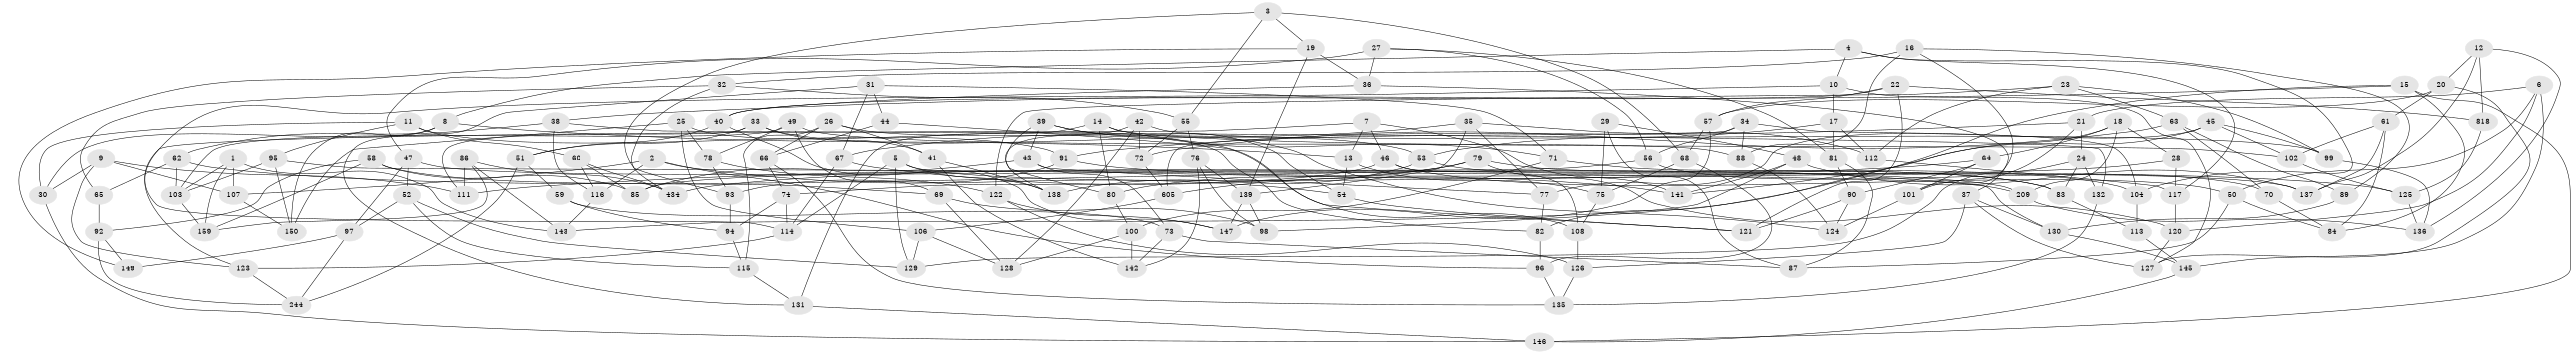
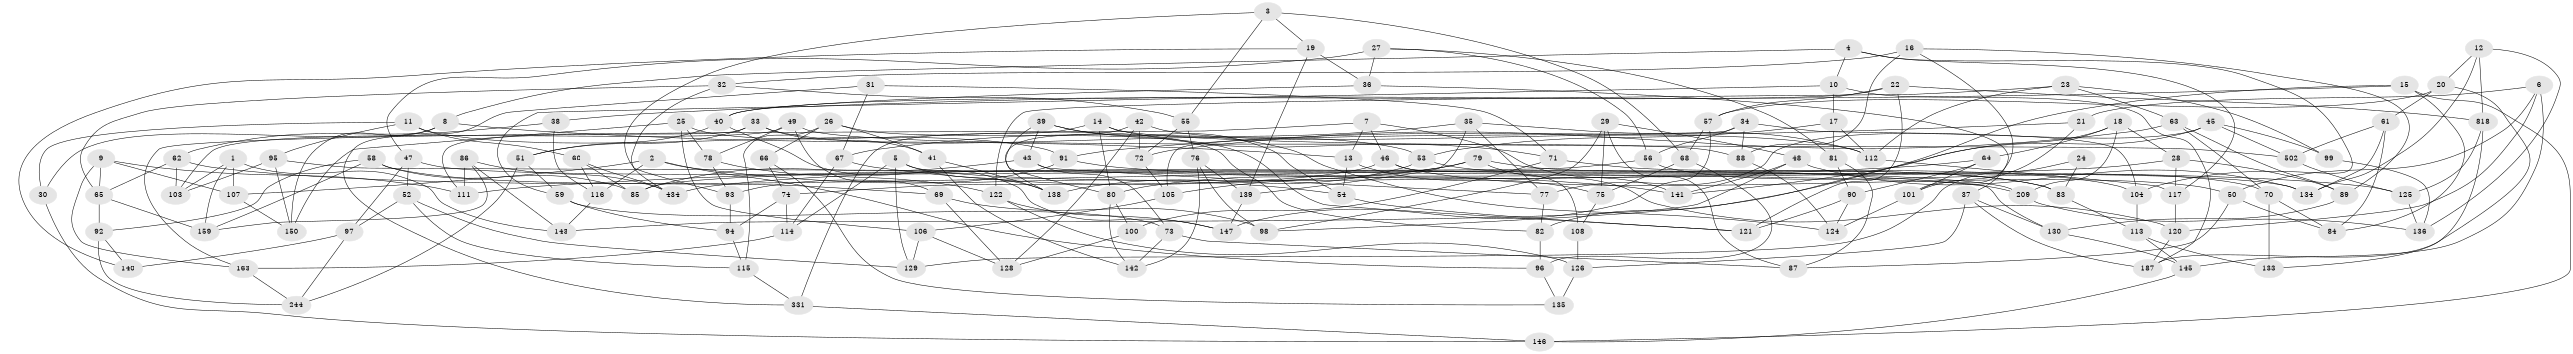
(583, 103) -> (1432, 94)
(885, 122) -> none
(1735, 137) -> (1506, 137)
(2081, 140) -> none
(2291, 159) -> (2291, 159)
none -> (2248, 168)
(72, 177) -> (100, 177)
(1169, 195) -> (1169, 195)
(2099, 195) -> none
(2307, 195) -> (2307, 195)
(1255, 214) -> (1441, 200)
(192, 216) -> (152, 213)
(1132, 254) -> (1111, 234)
(128, 269) -> (128, 269)
(243, 269) -> (243, 269)
(2148, 269) -> (2148, 269)
none -> (2269, 269)
(798, 305) -> (798, 305)
